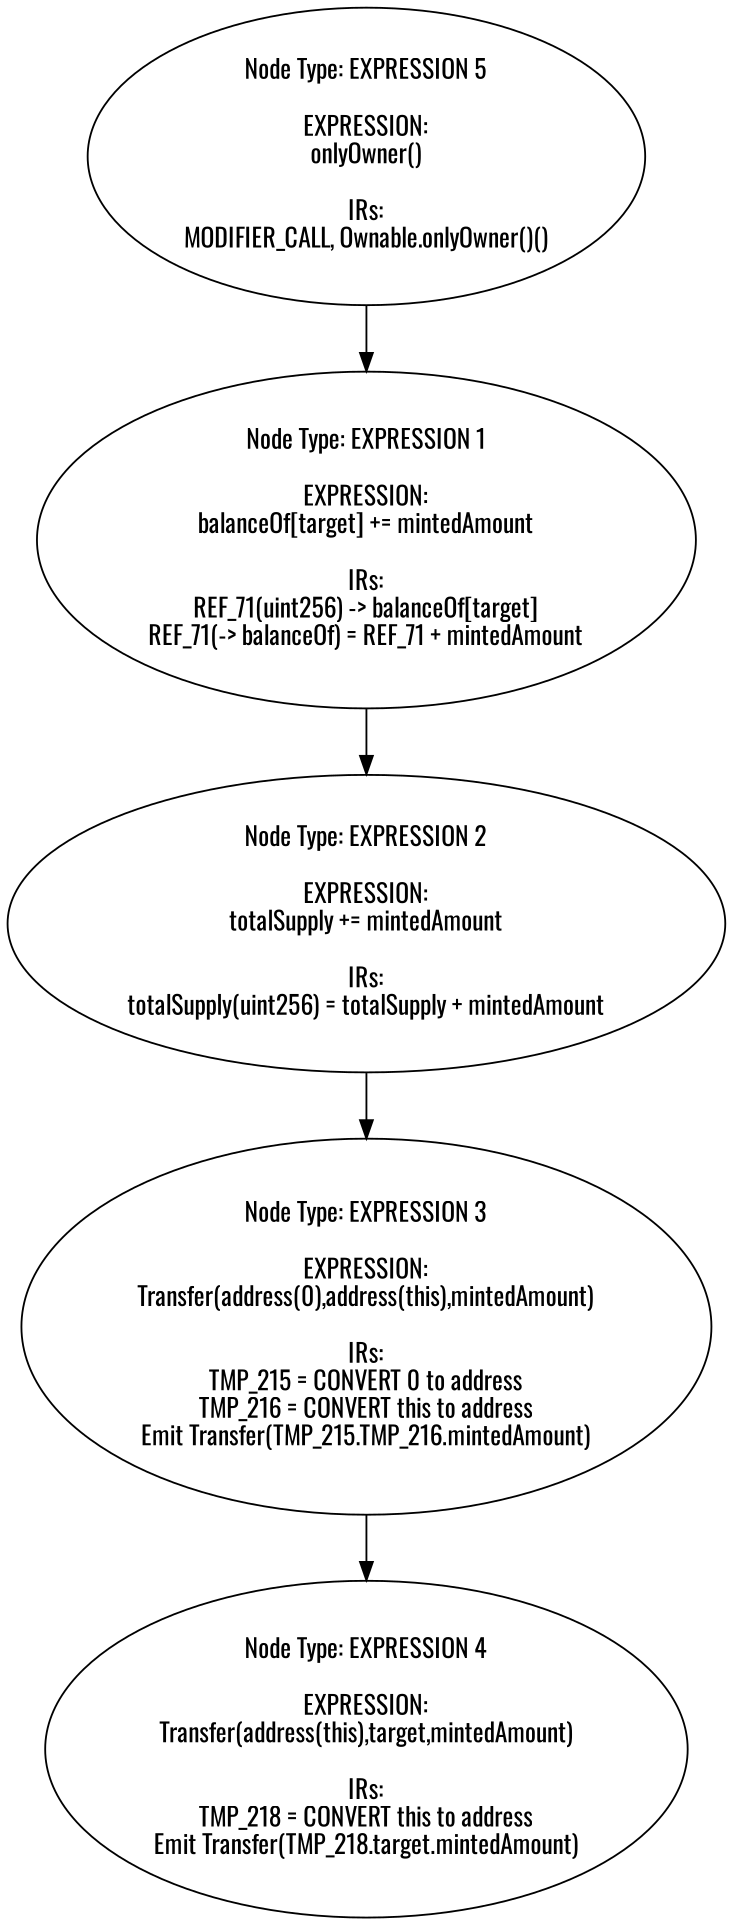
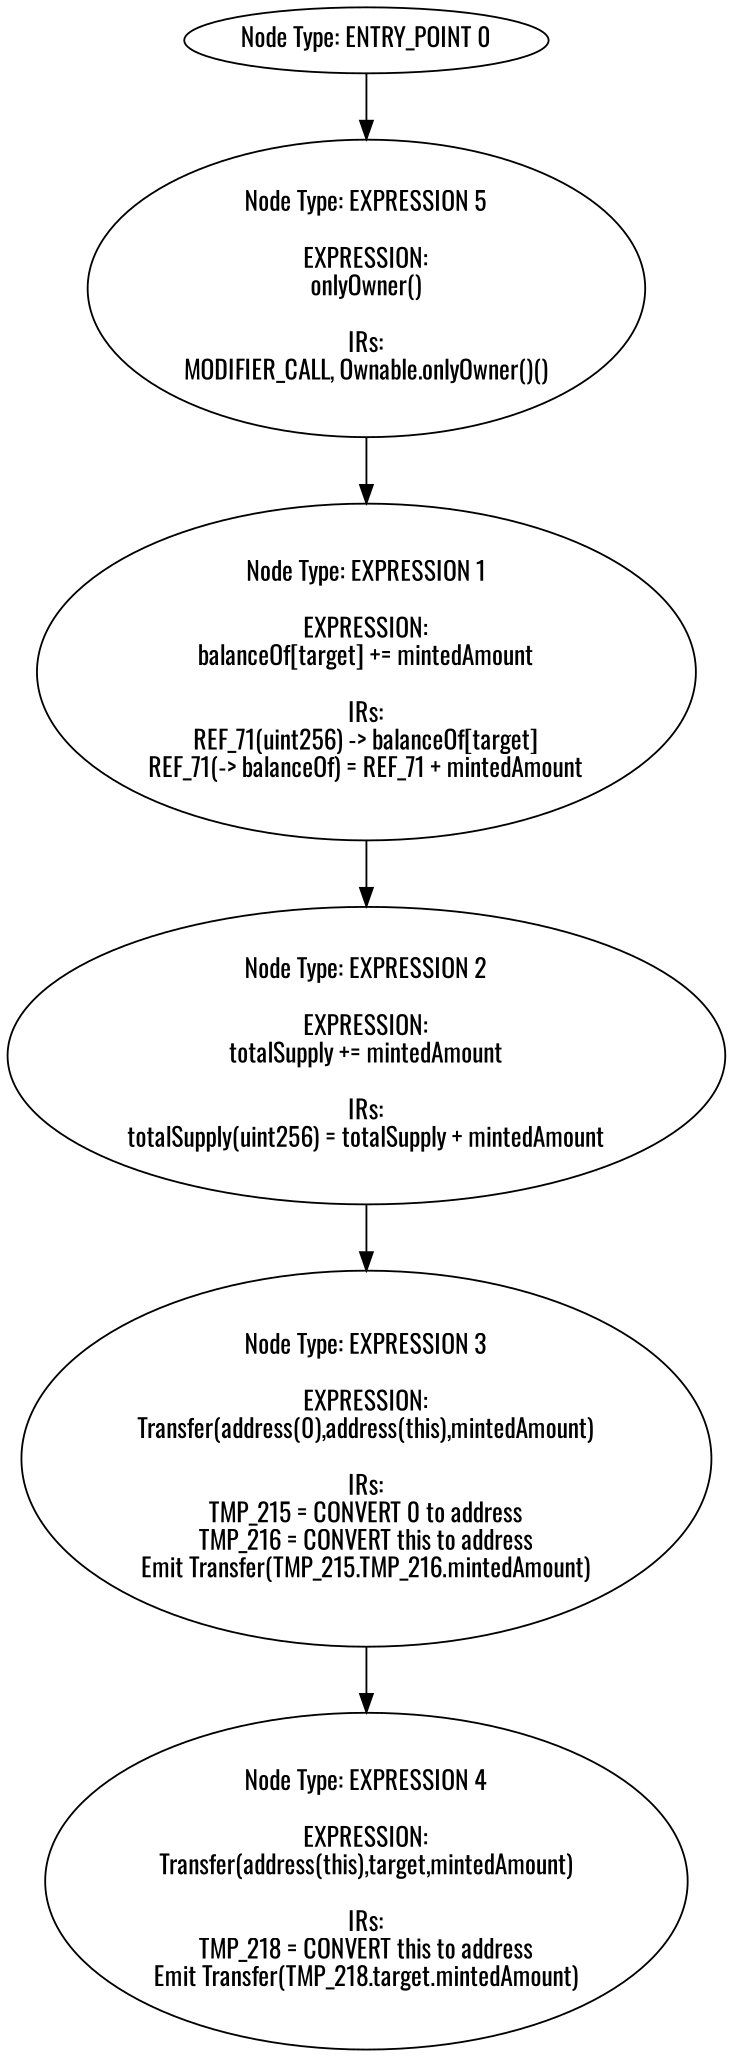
none -> (366, 40)
